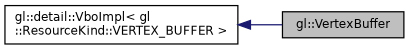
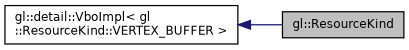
(343, 25) -> (343, 25)
